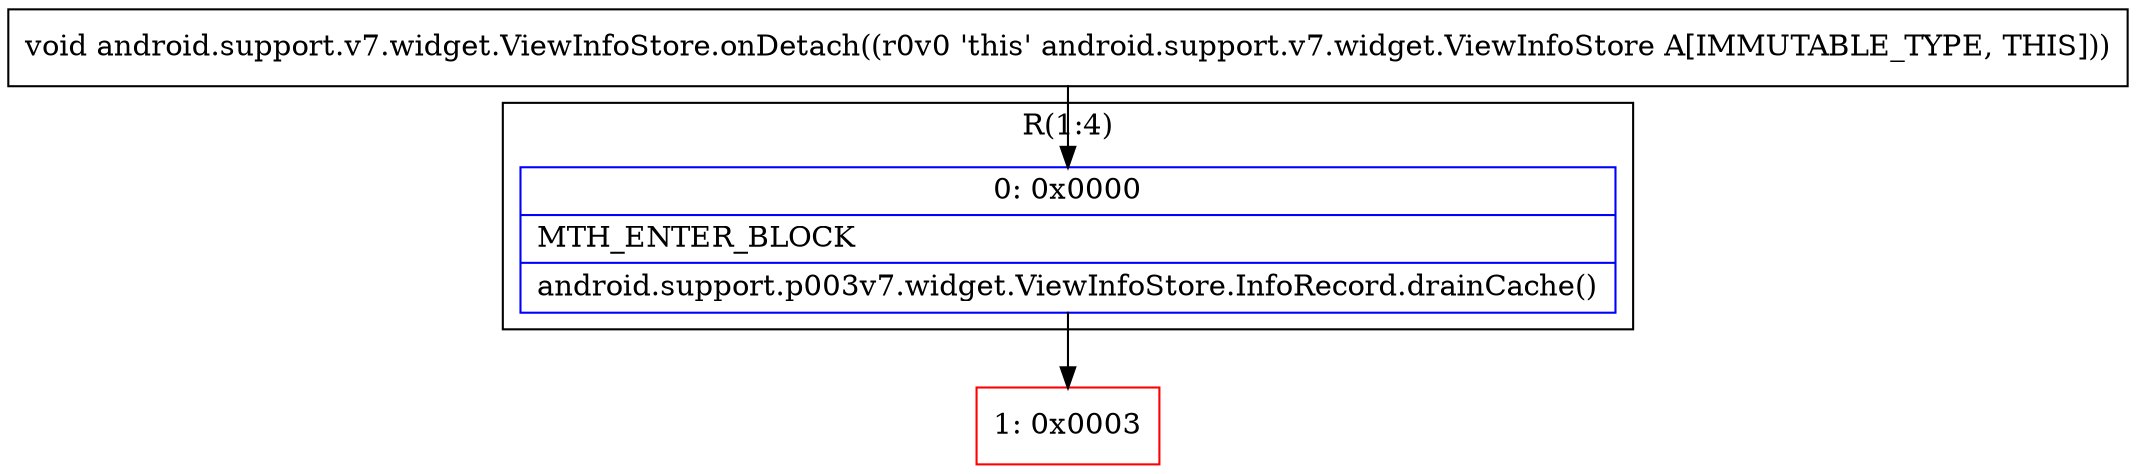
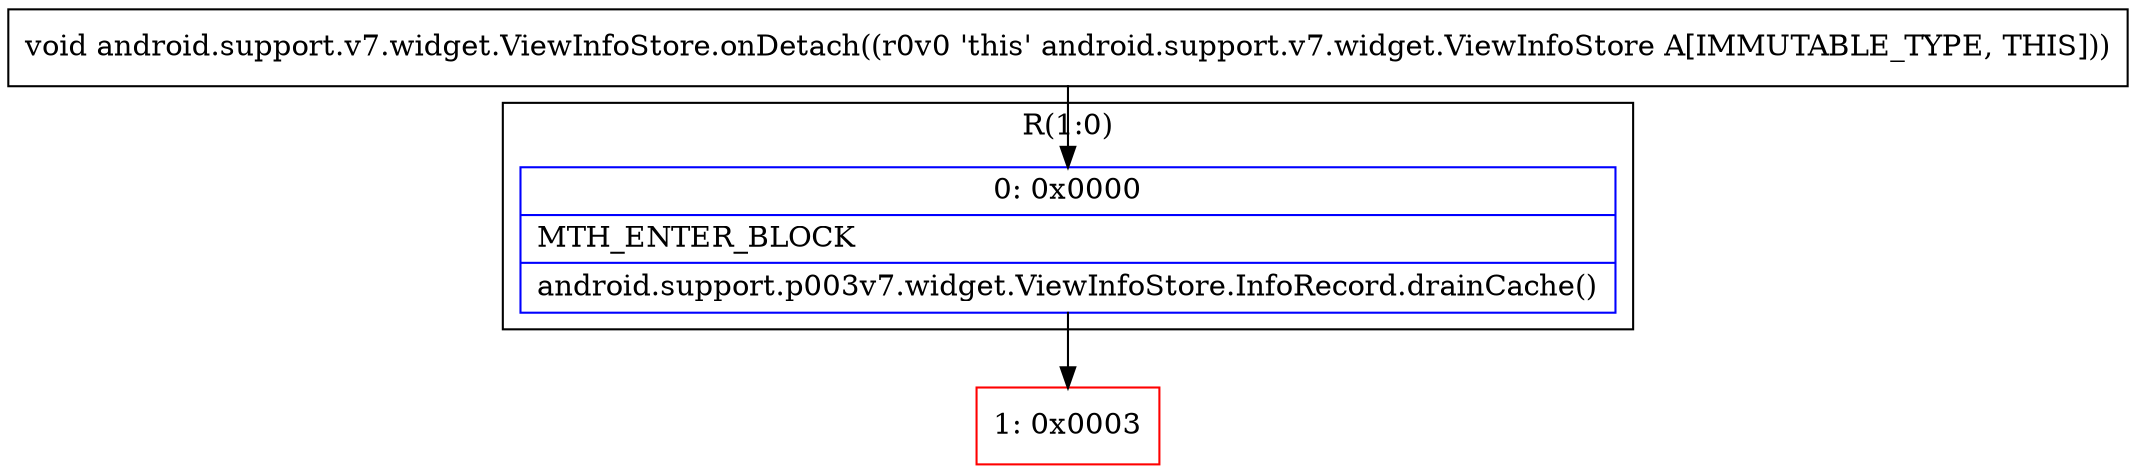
(1068, 127) -> (1068, 127)
